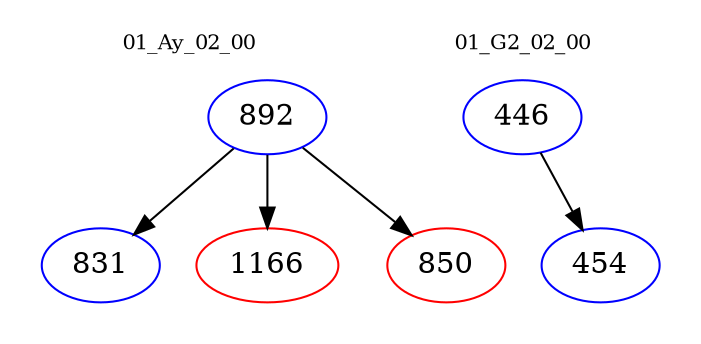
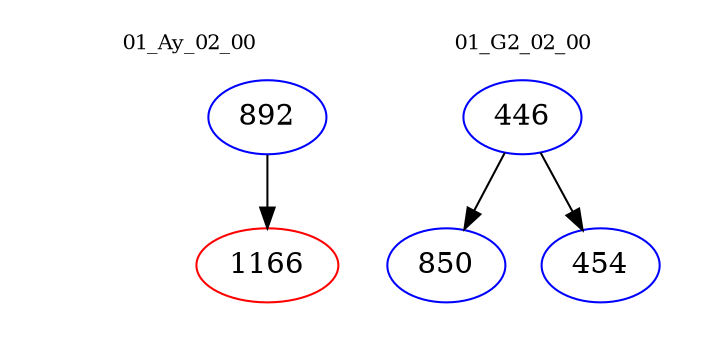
(340, 178) -> (490, 182)
(101, 265) -> none
(446, 265) -> (446, 265)
